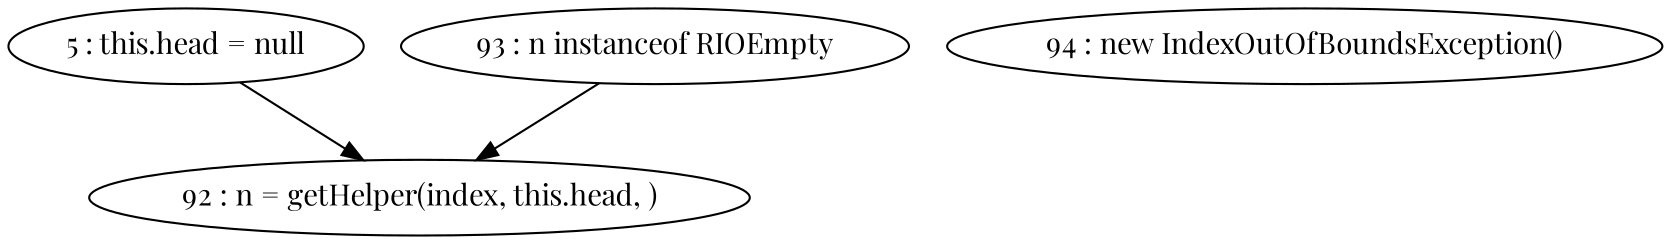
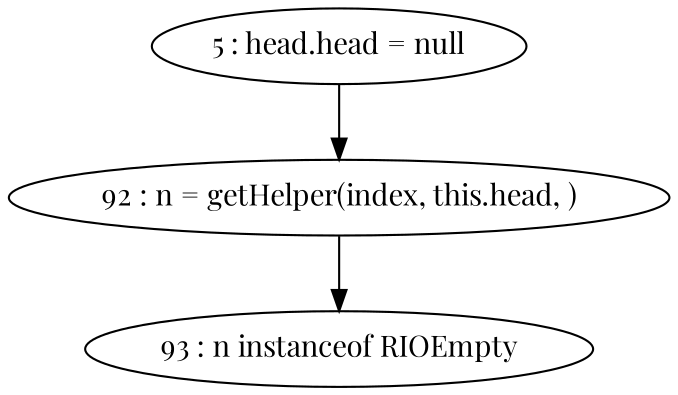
(186, 46) -> (339, 46)
(1305, 46) -> none
(547, 116) -> (339, 263)
